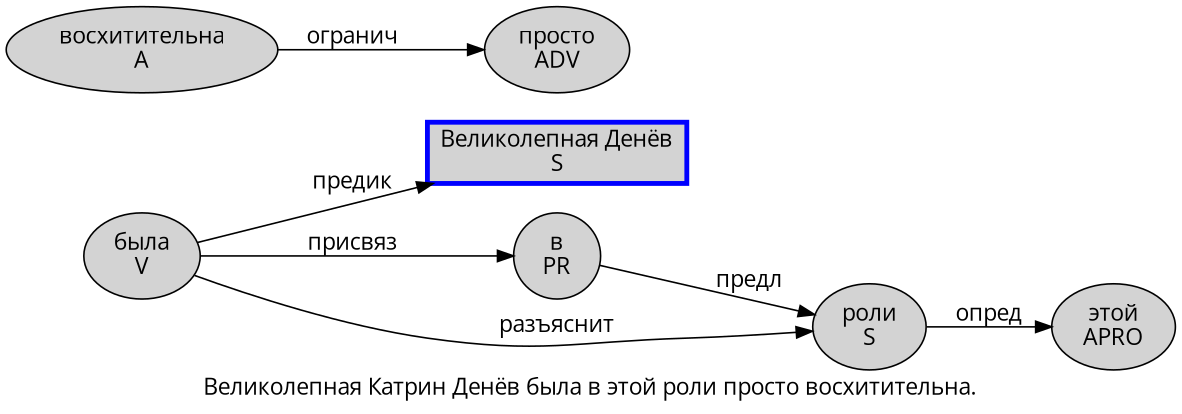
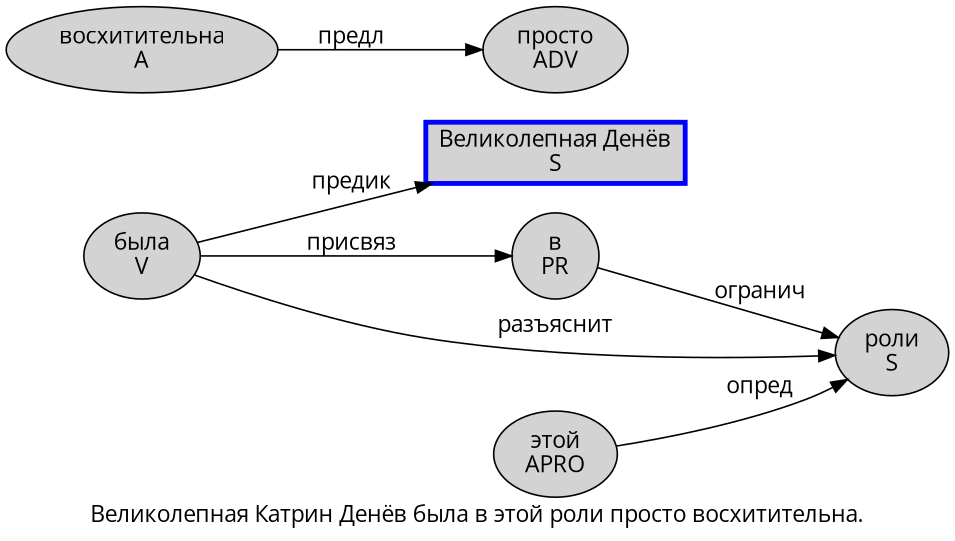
(352, 38) -> (352, 38)
(750, 281) -> (760, 292)
(981, 327) -> (727, 424)
